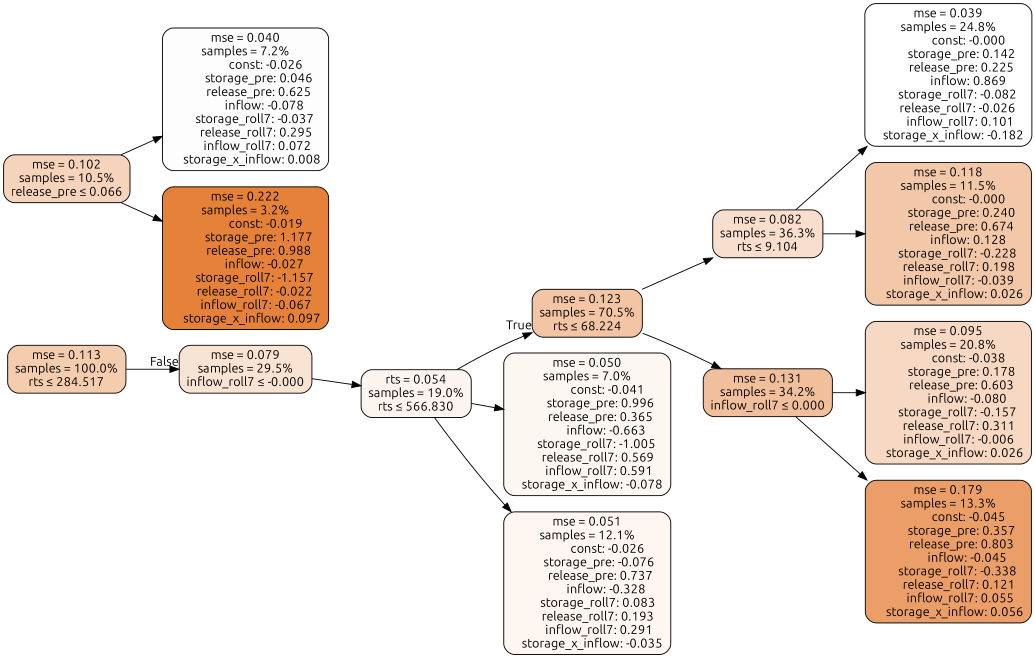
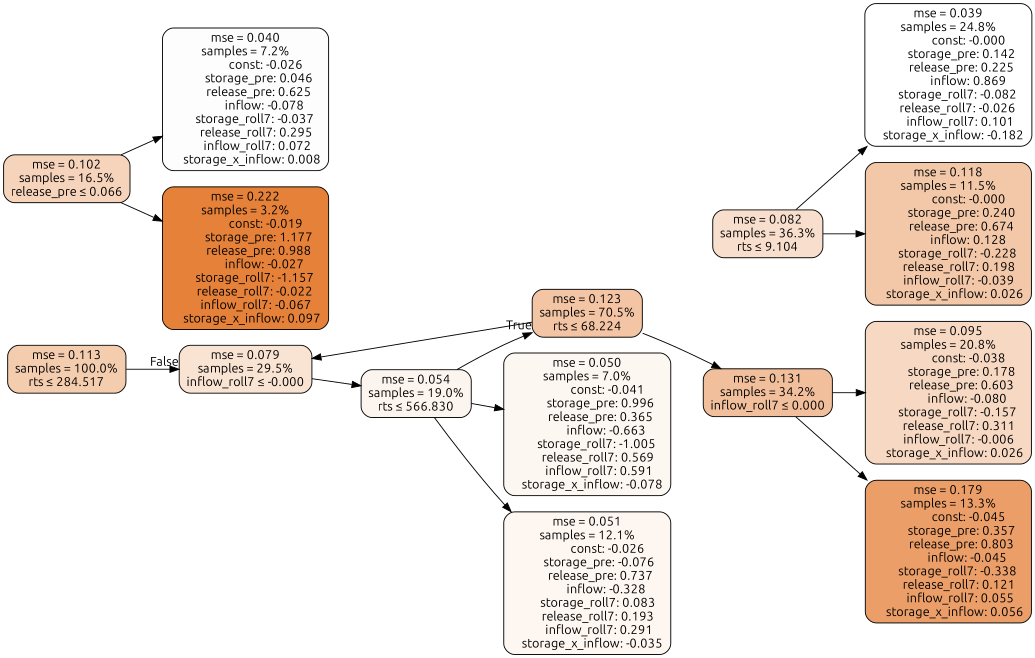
(67, 179) -> (67, 179)
(673, 275) -> (427, 340)
(416, 394) -> (416, 394)
